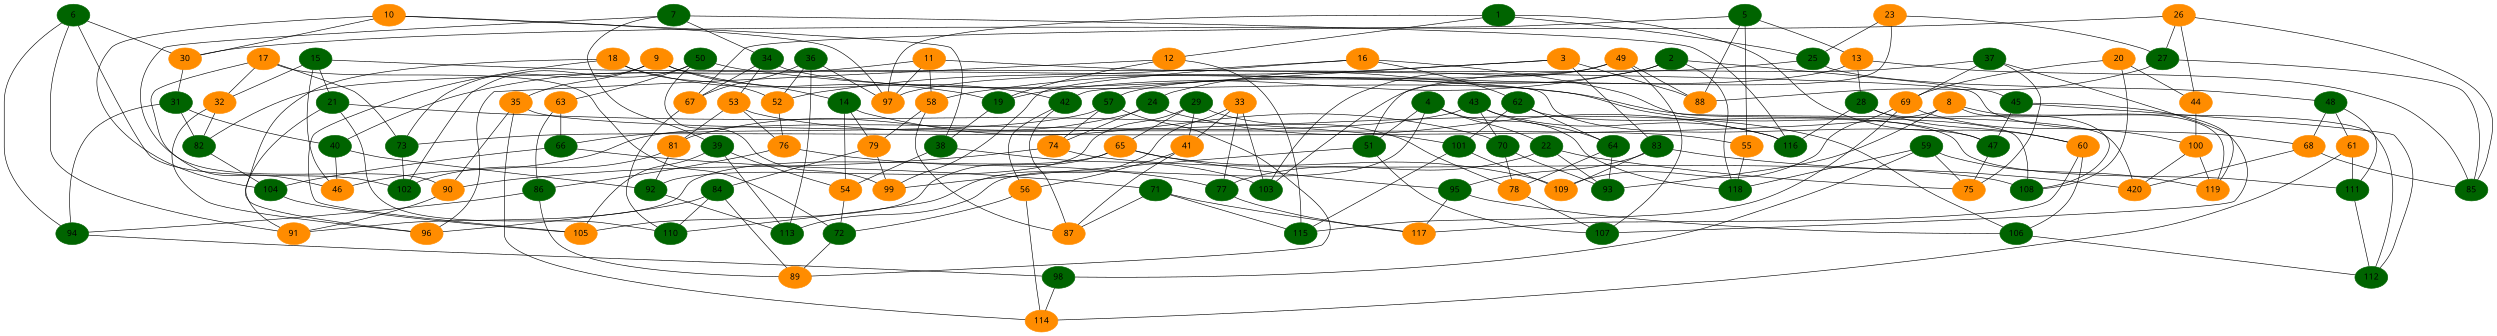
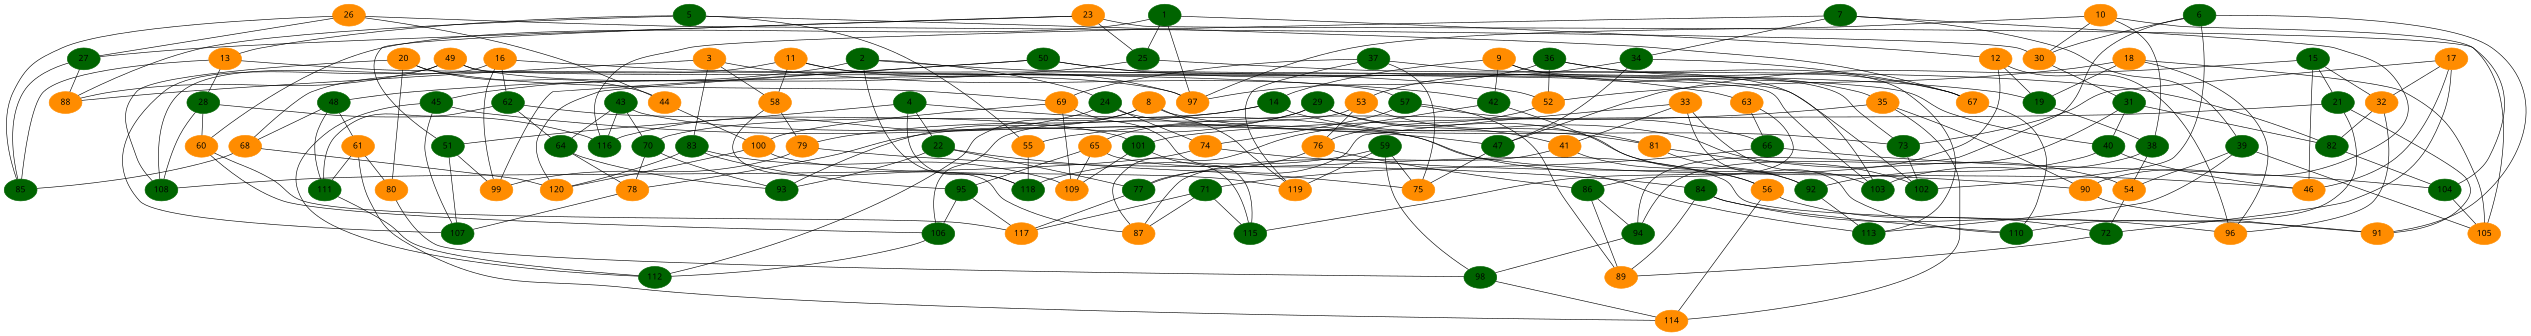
none -> (391, 190)
(2135, 190) -> (557, 190)
(920, 194) -> (1881, 30)
